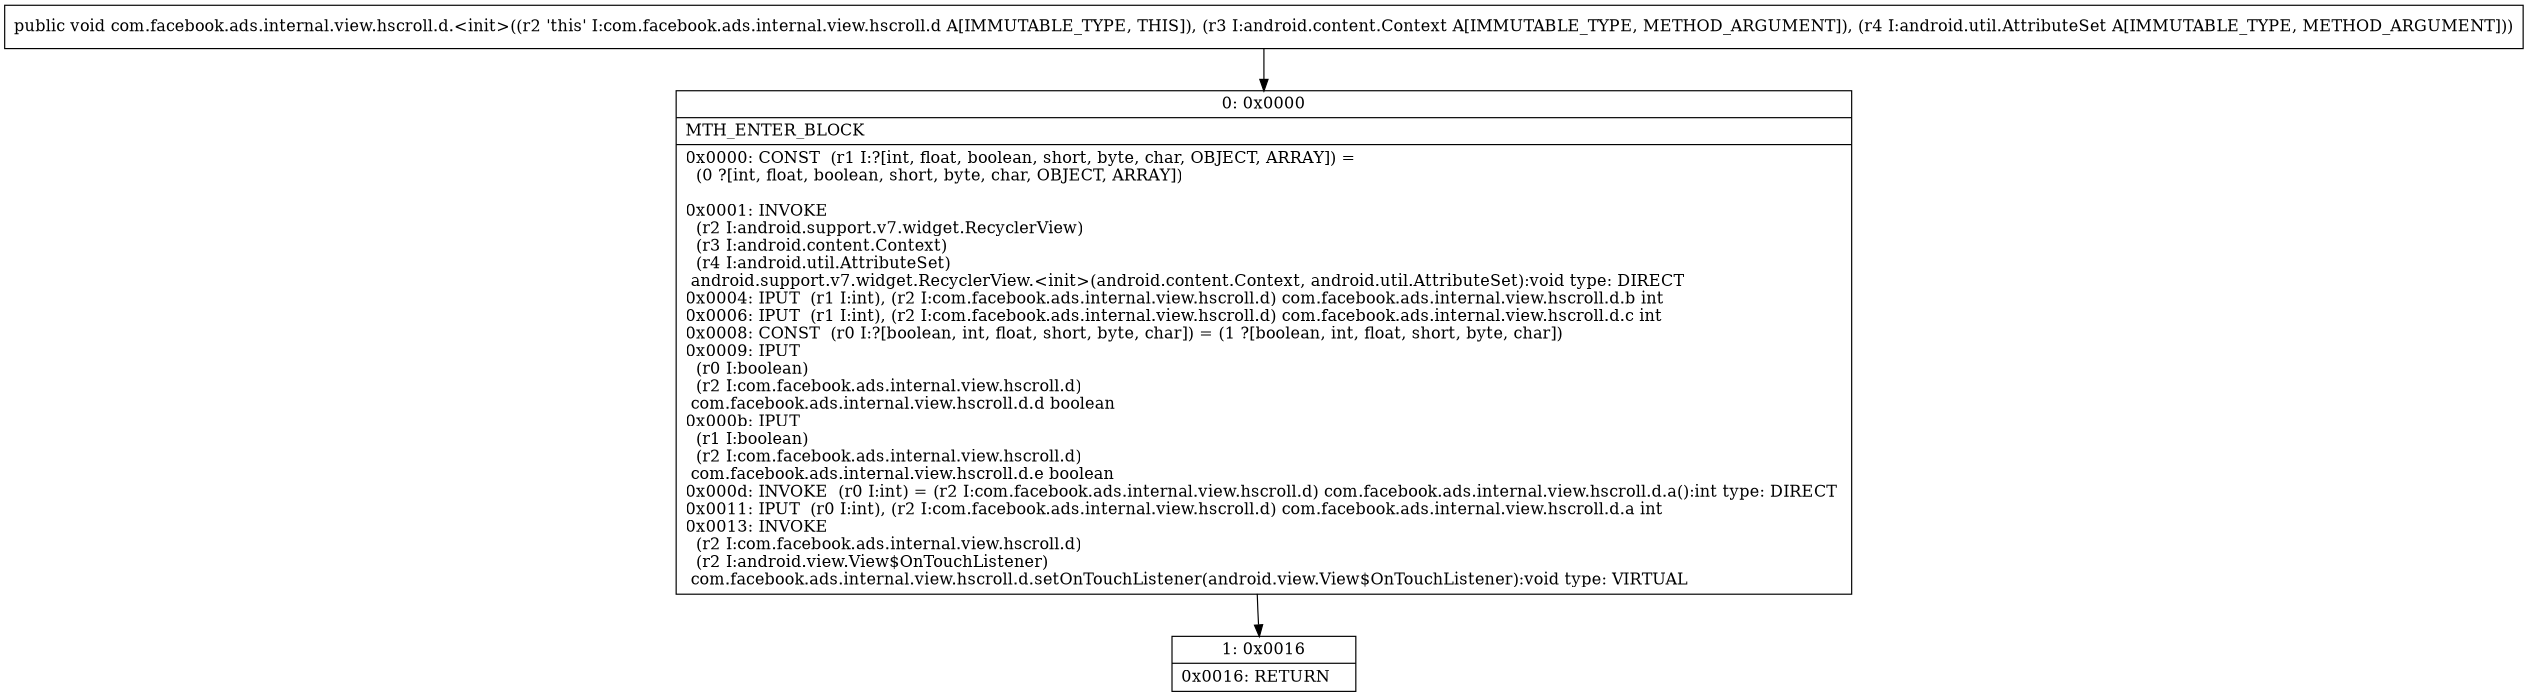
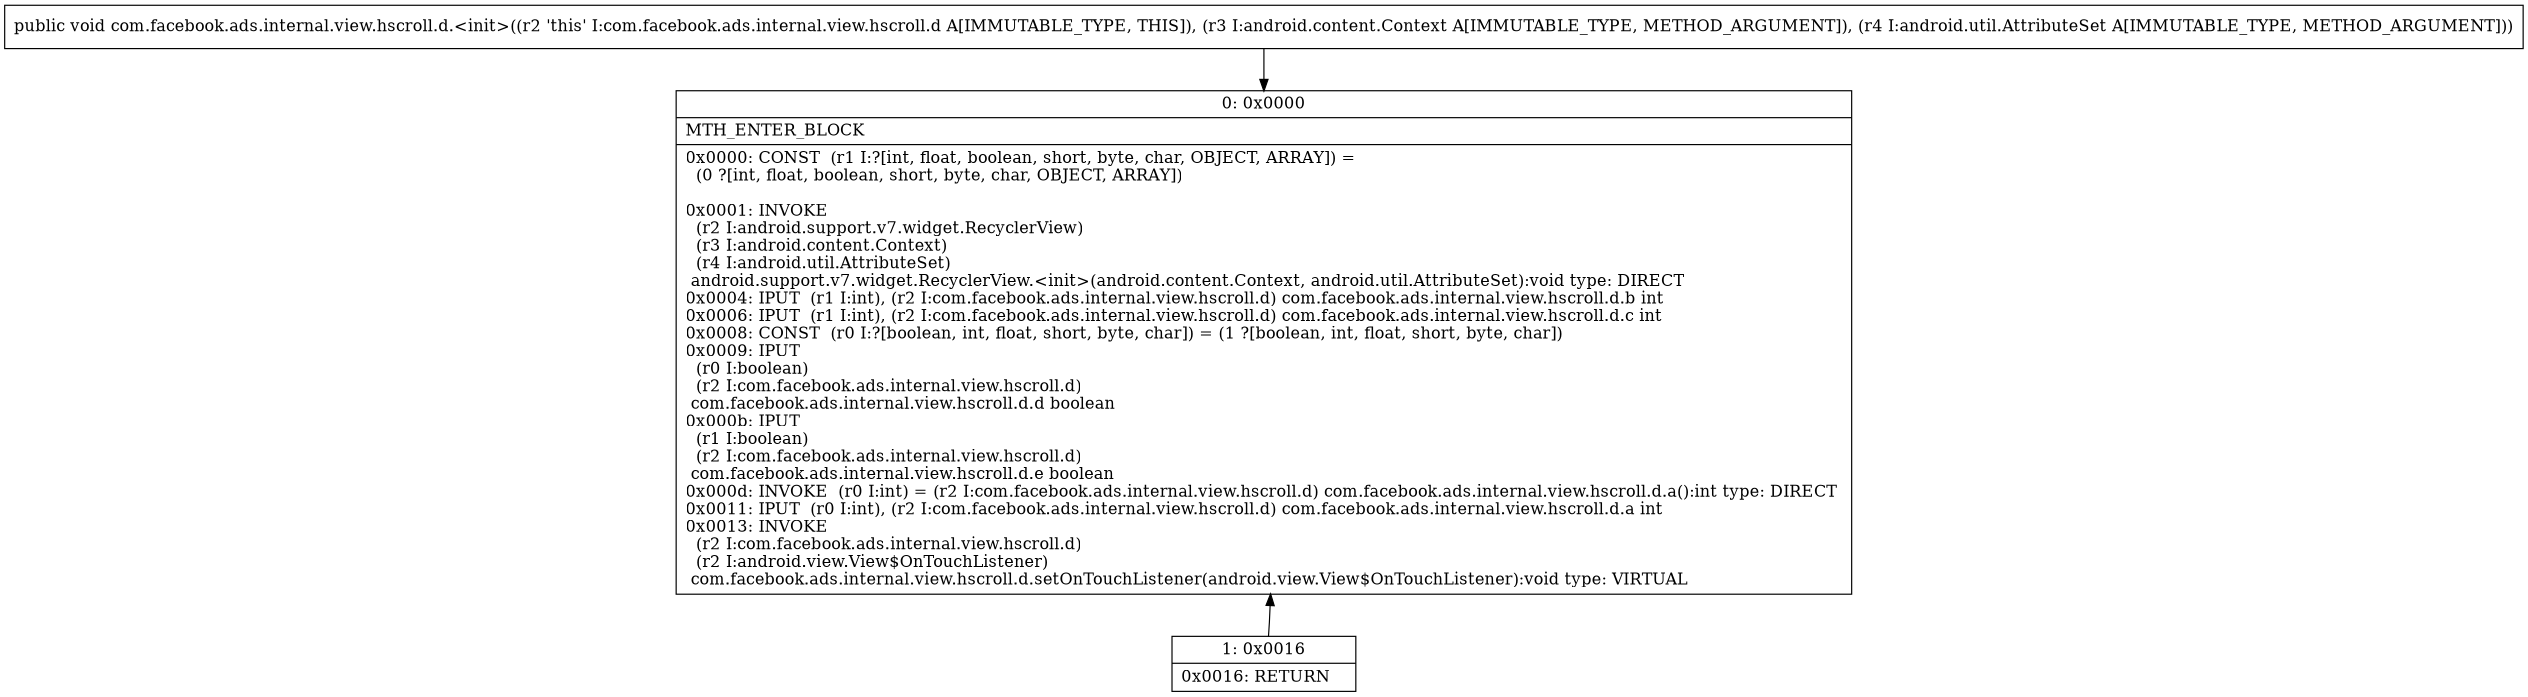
(1258, 609) -> (1269, 621)
